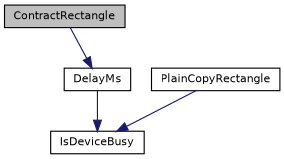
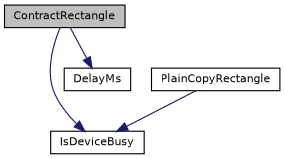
(97, 105) -> (51, 79)
